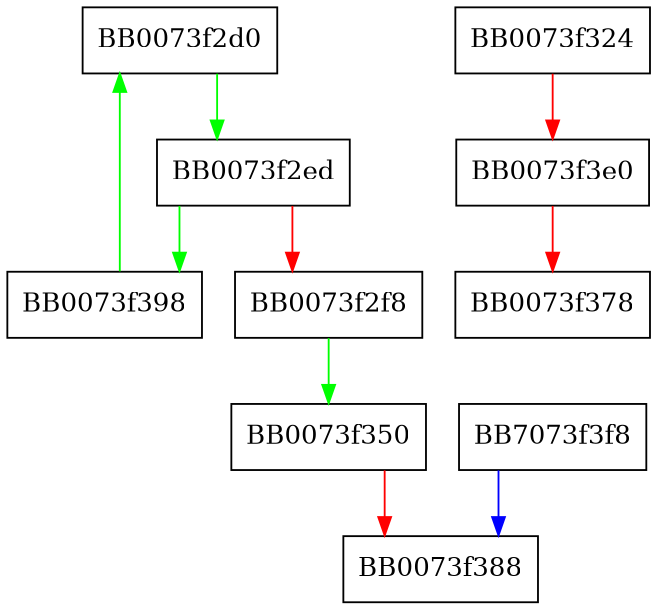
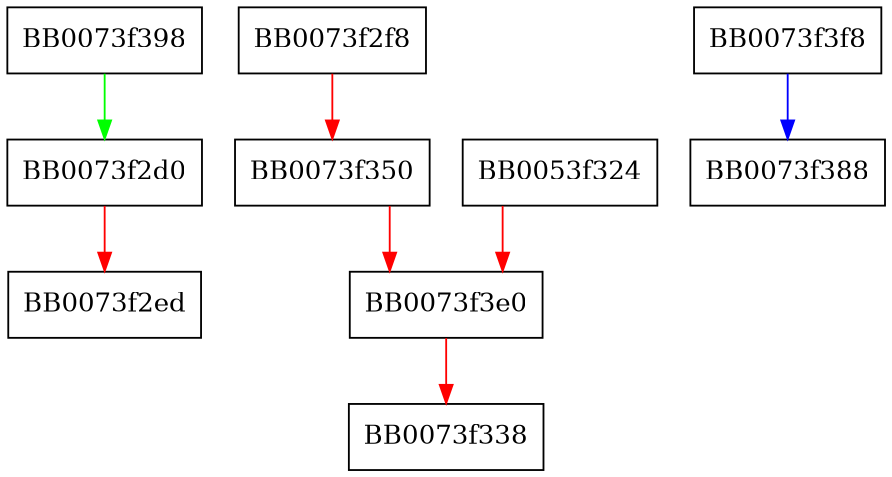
(553, 40) -> (560, 173)
(217, 97) -> (105, 229)
(179, 229) -> none
(292, 229) -> none
(553, 305) -> (446, 437)
(329, 361) -> (332, 97)
(553, 437) -> (788, 40)
(385, 494) -> (390, 229)
